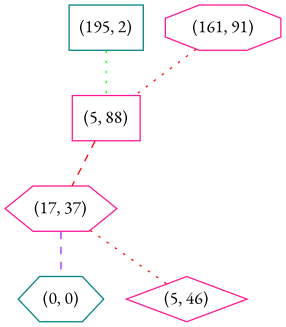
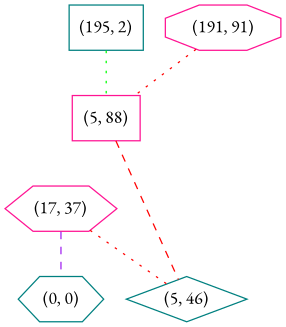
(223, 28) -> (223, 28)
(84, 164) -> (147, 210)
(187, 299) -> (187, 299)
